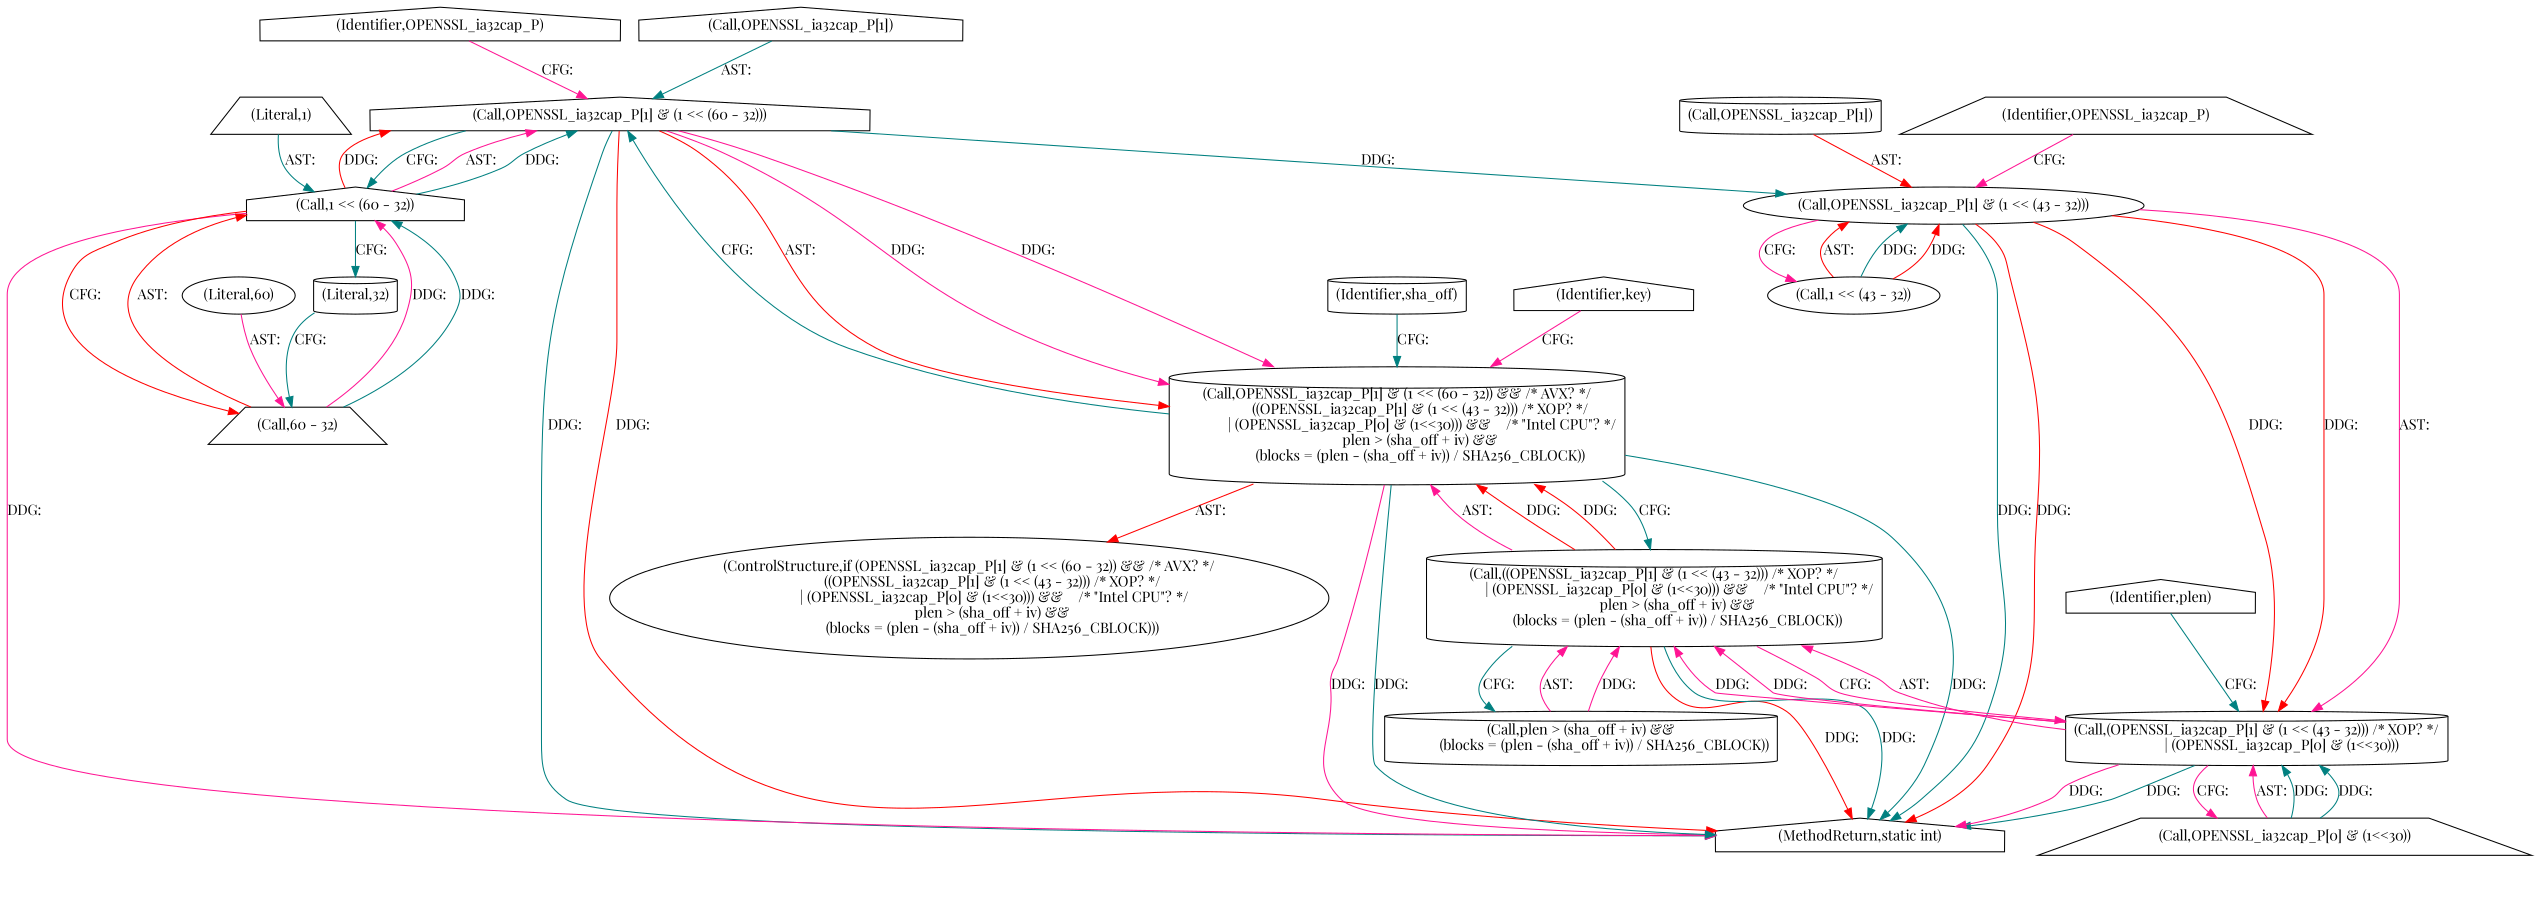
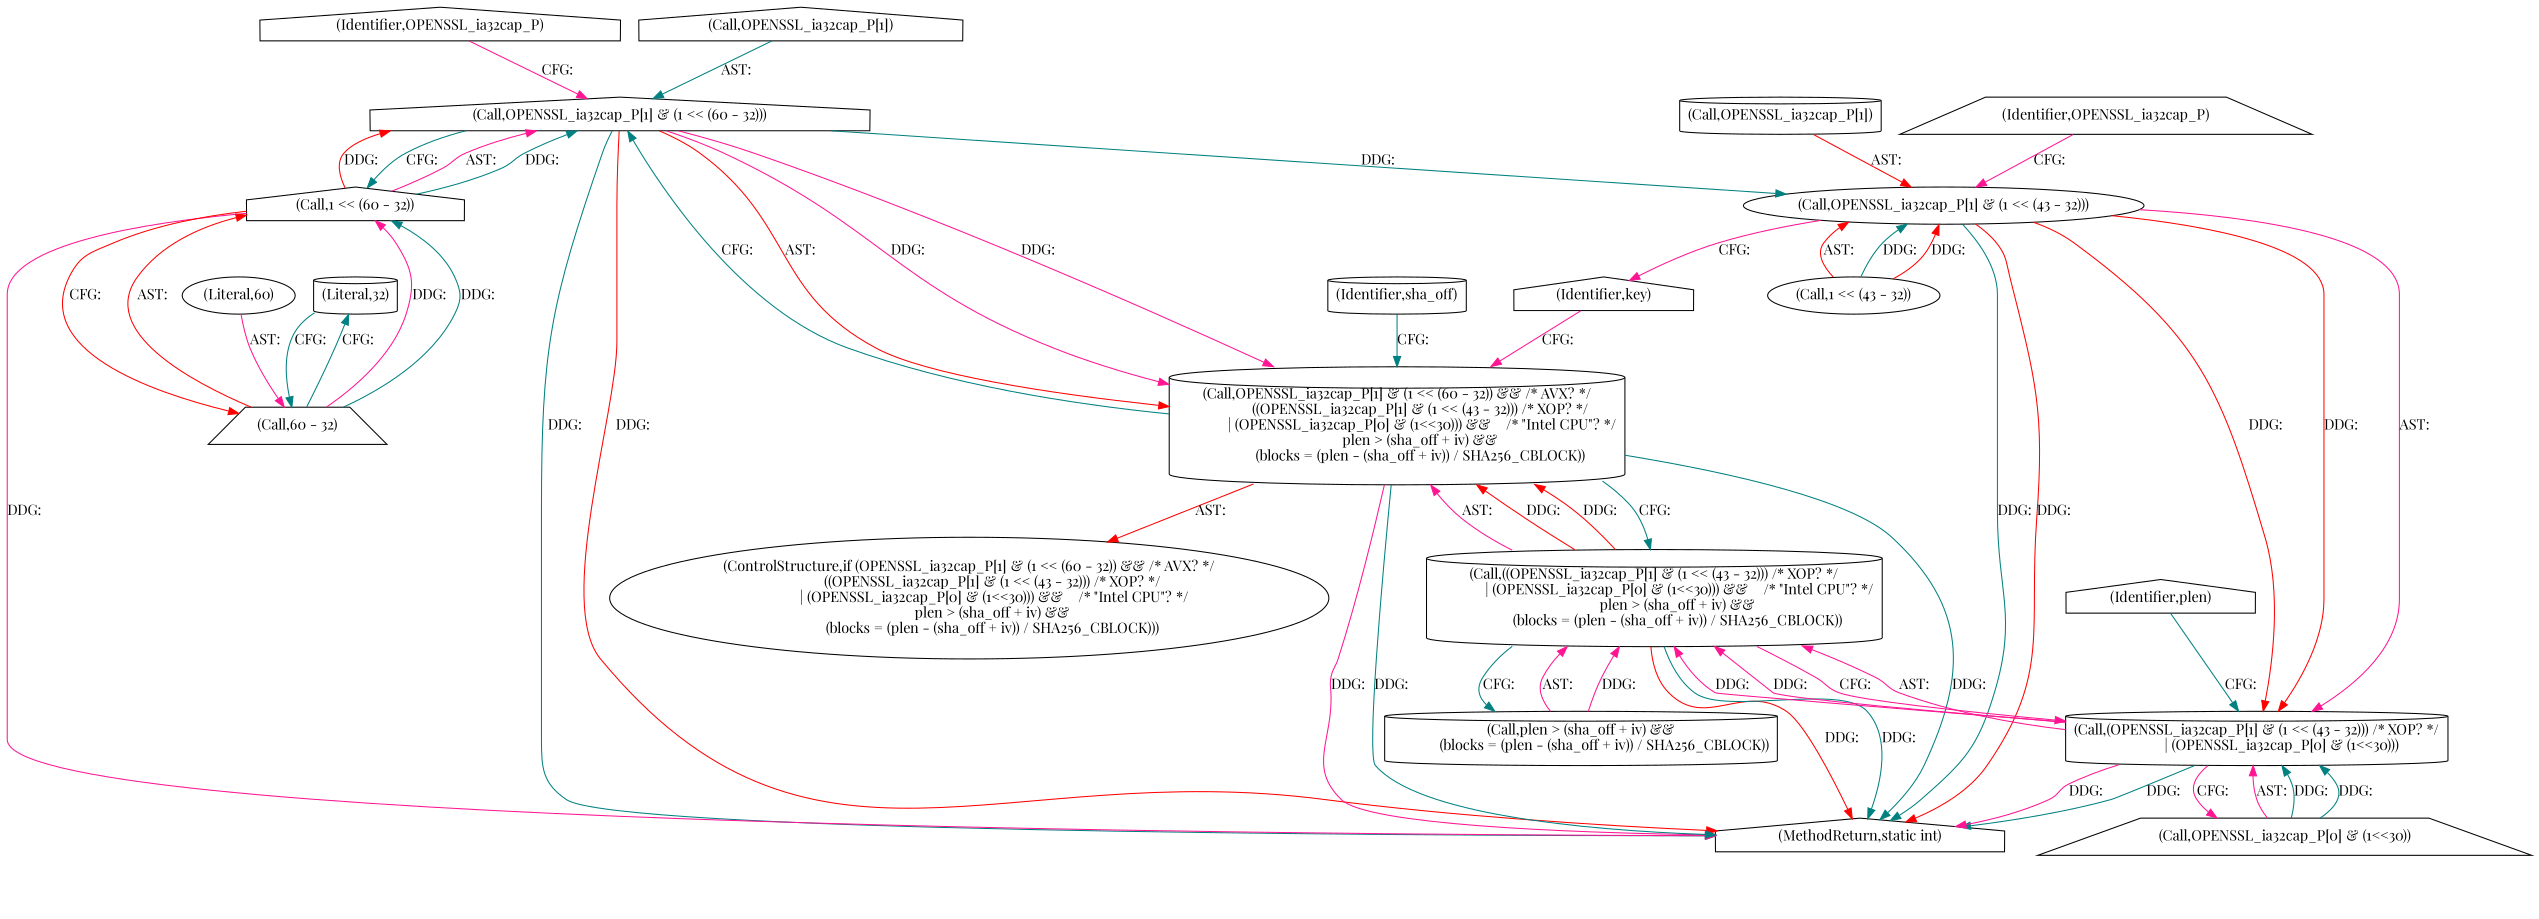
(281, 116) -> none
(1767, 239) -> (1727, 240)
(355, 244) -> (327, 366)
